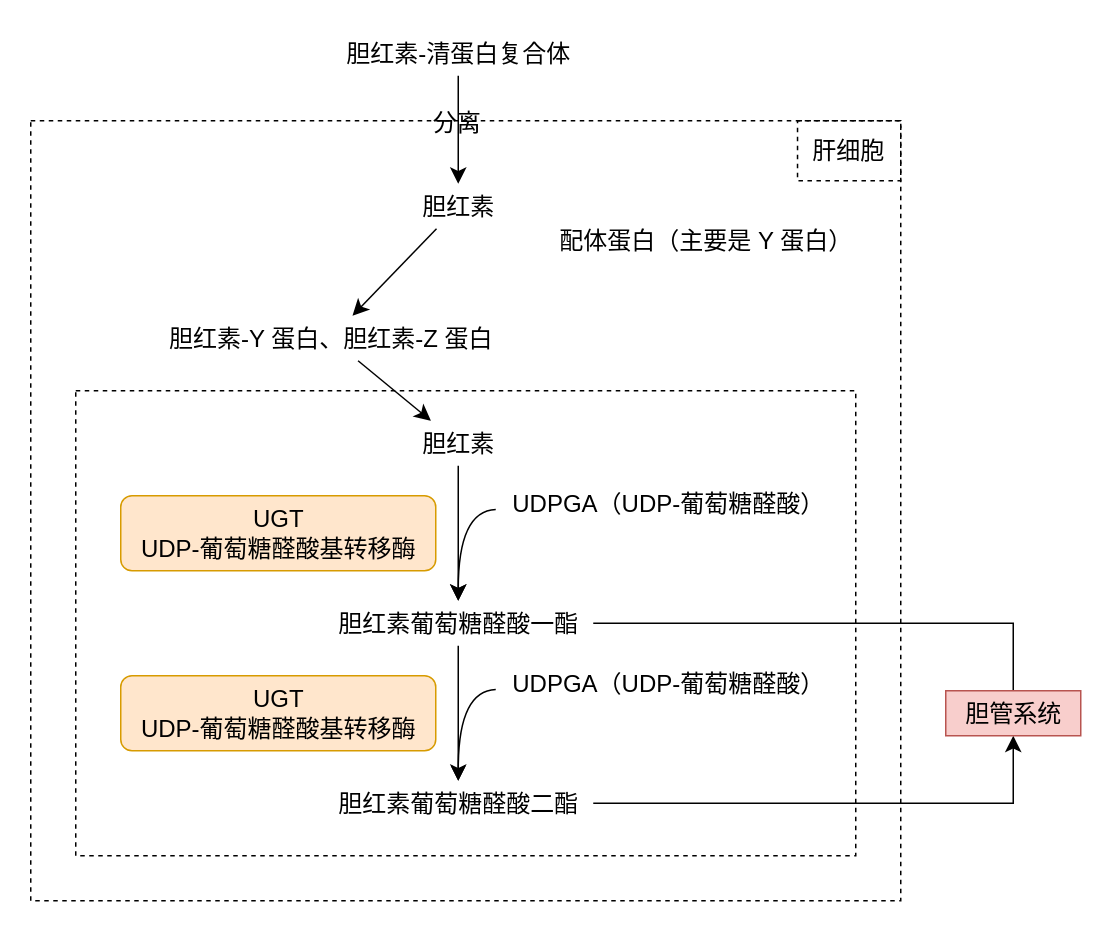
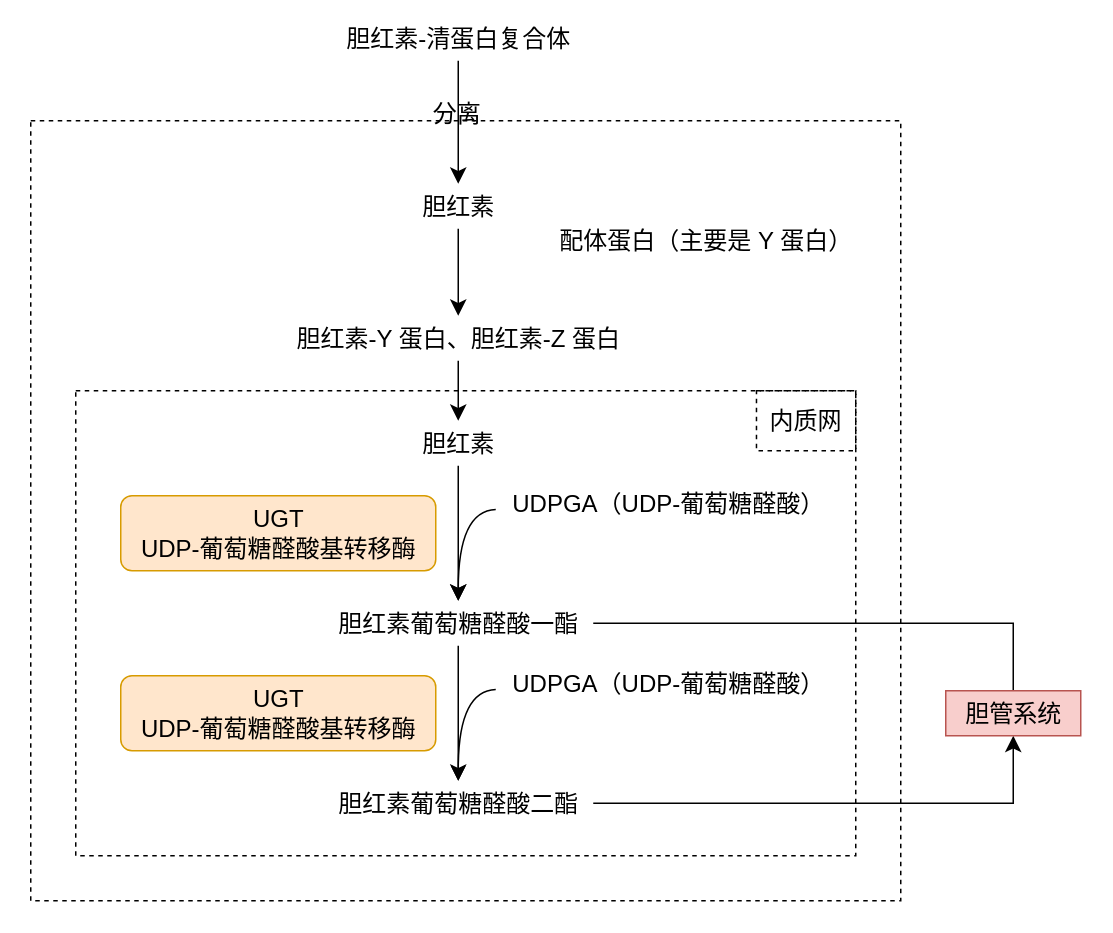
(458, 53) -> (458, 38)
(849, 151) -> none
(331, 338) -> (458, 338)
none -> (806, 421)
